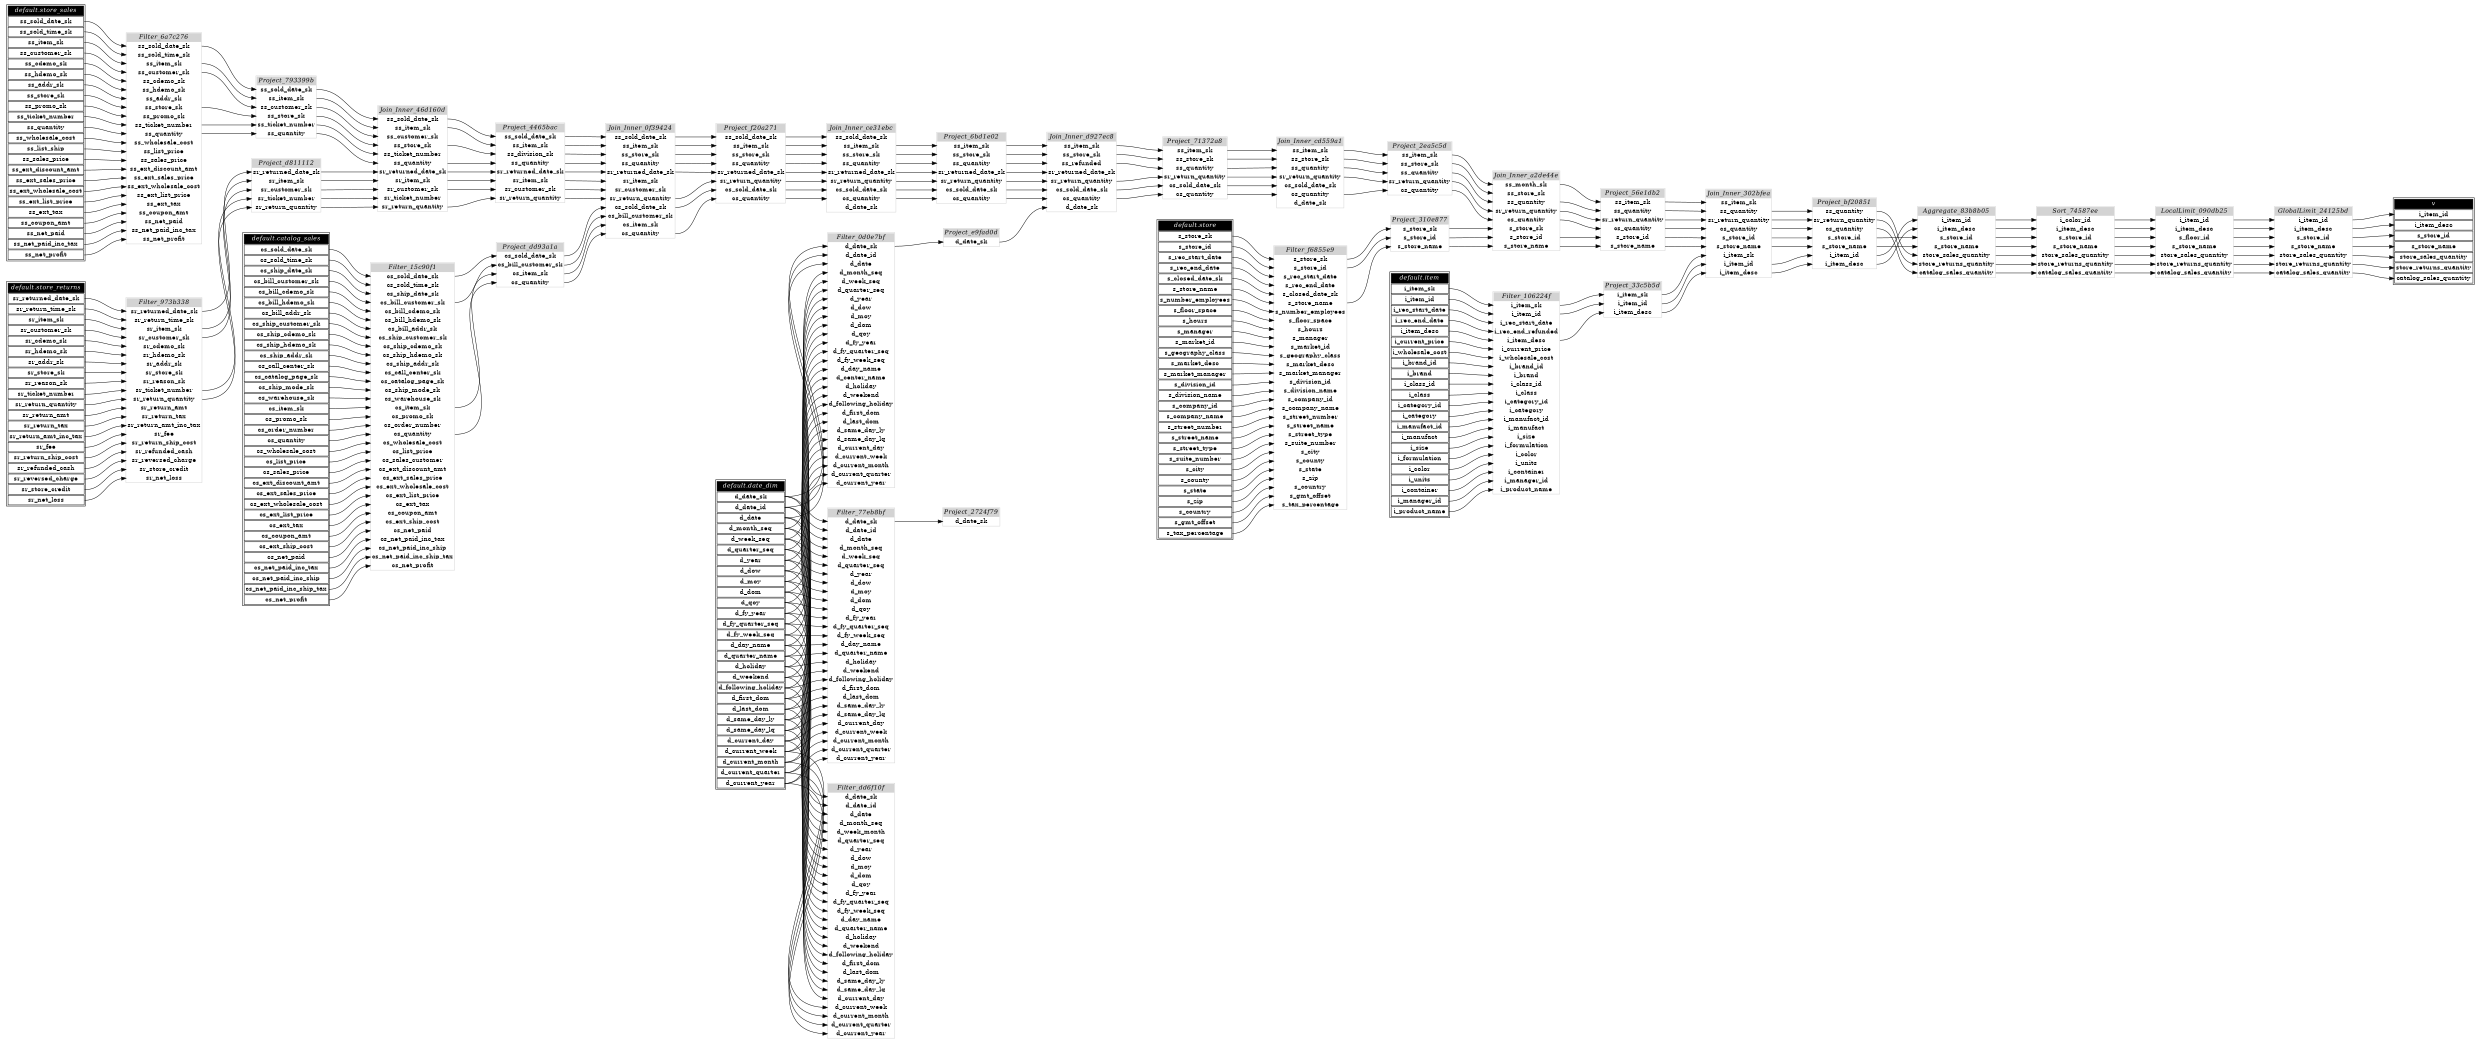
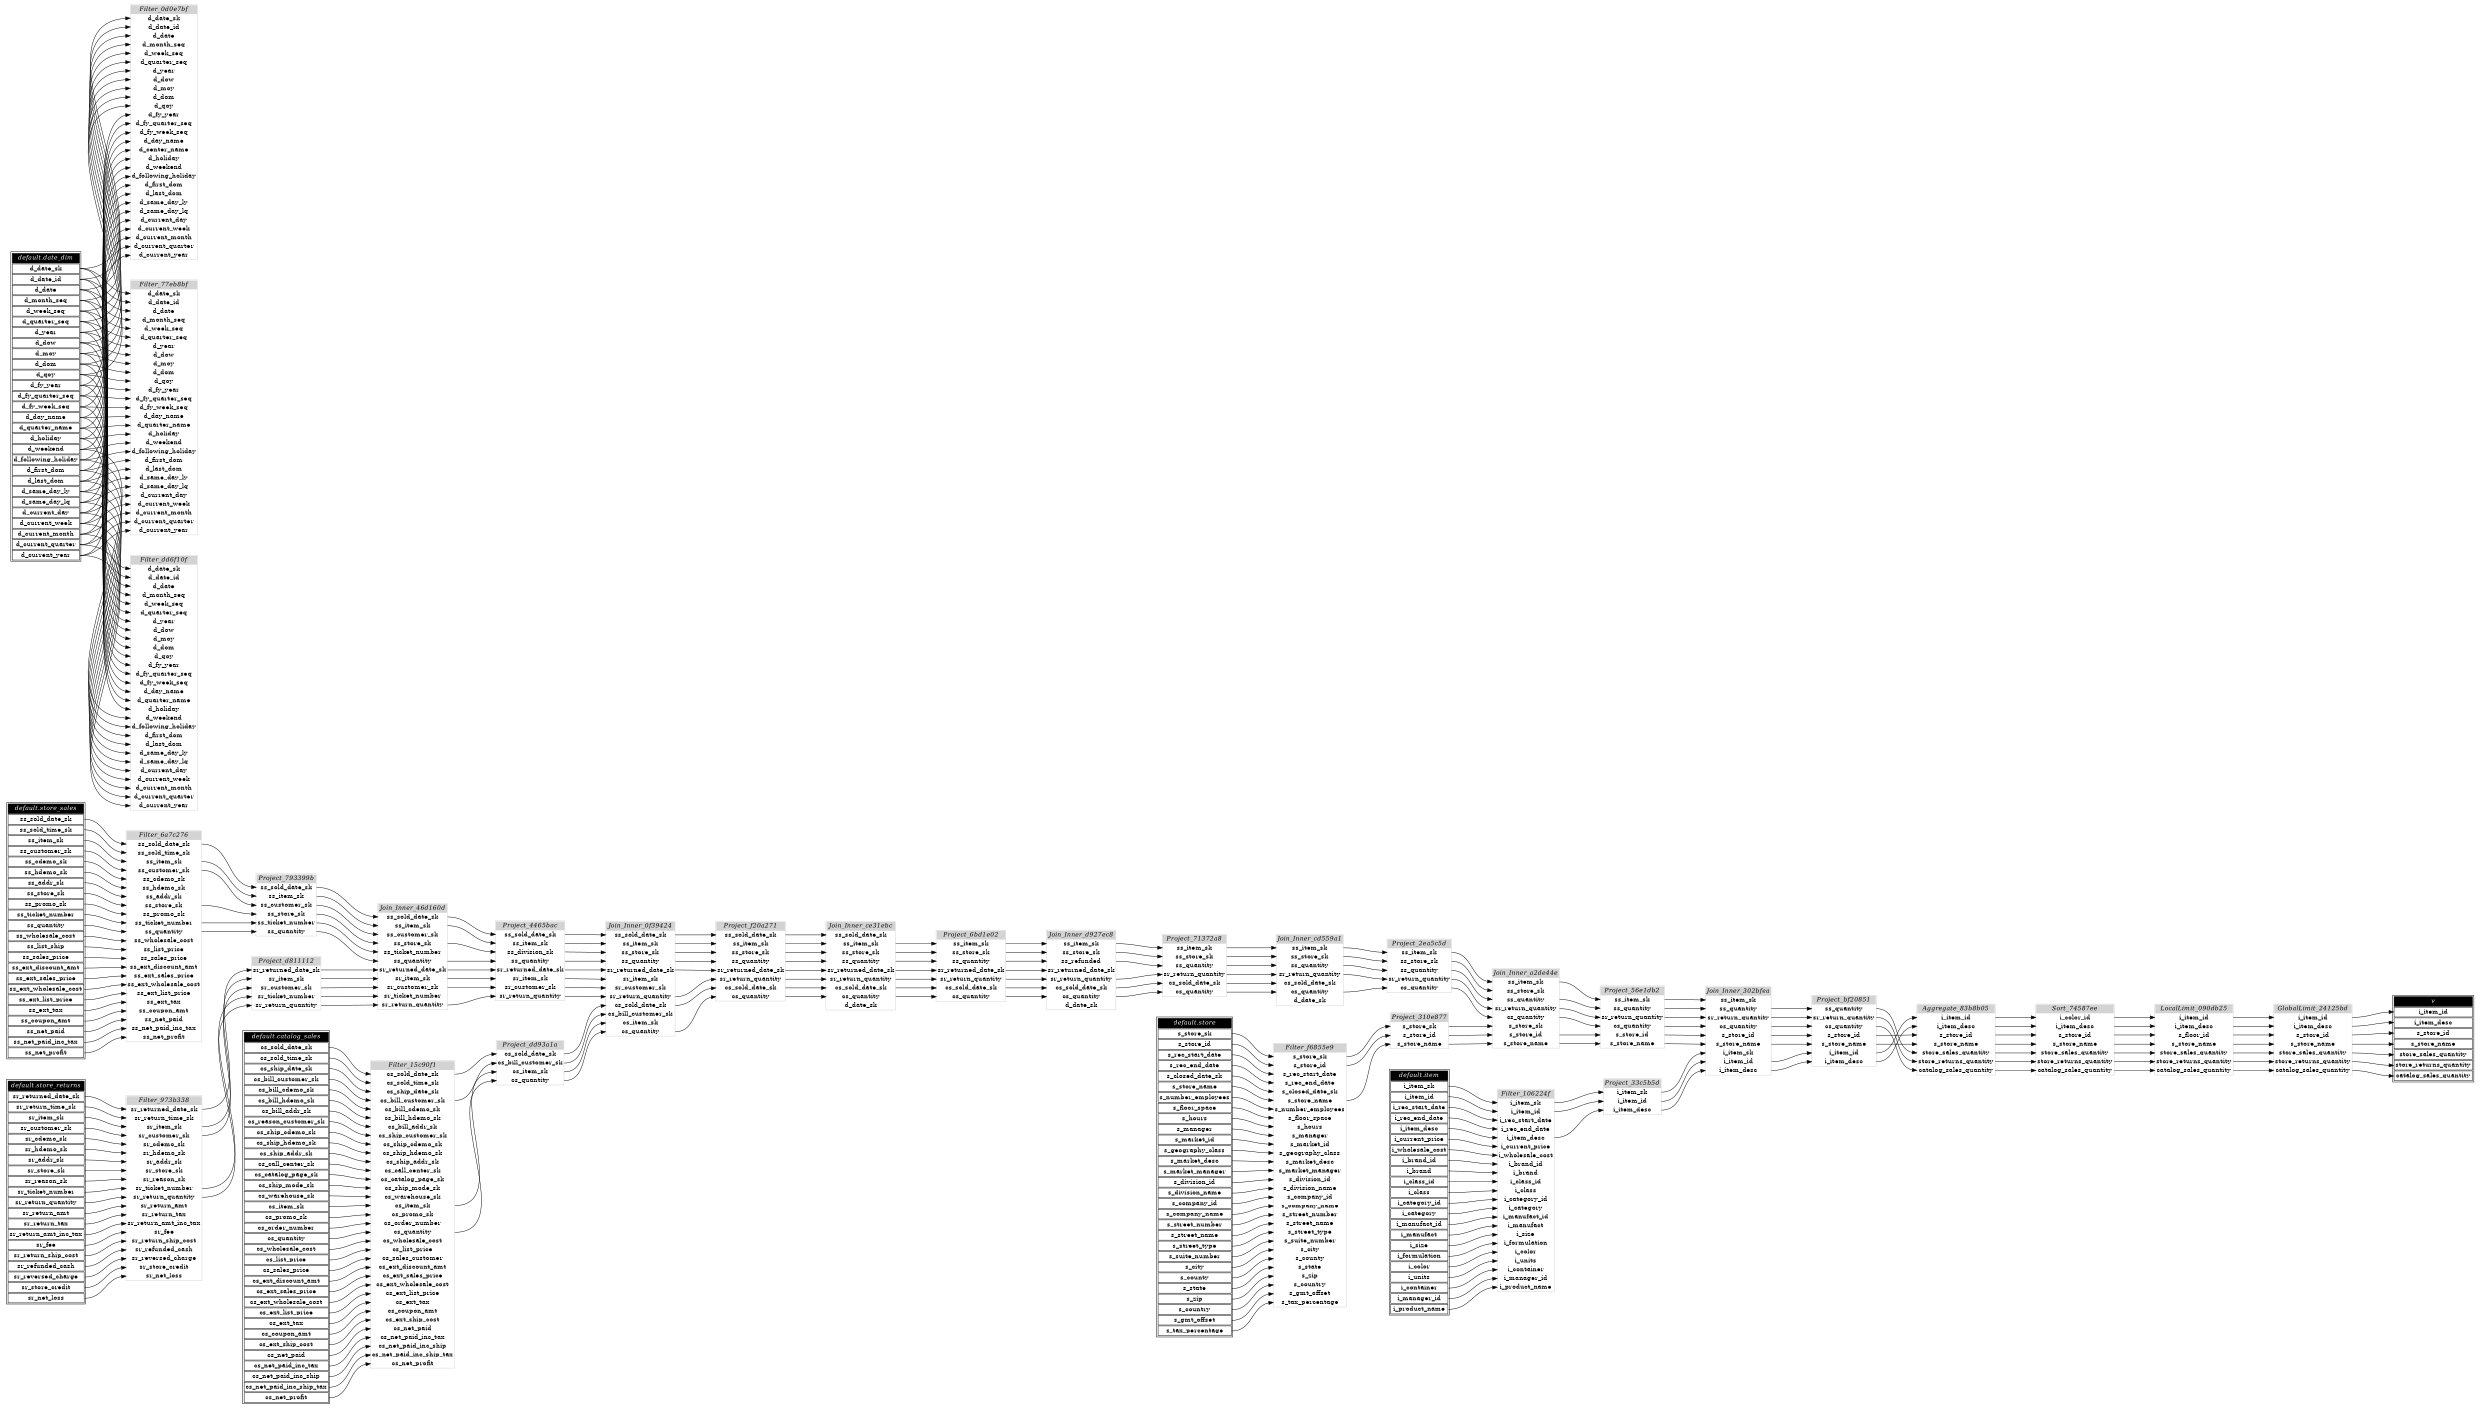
(1526, 184) -> (1526, 982)
(971, 237) -> none
(286, 324) -> (286, 1122)
(1527, 332) -> (1526, 1129)
(971, 517) -> none
(861, 832) -> (164, 604)
